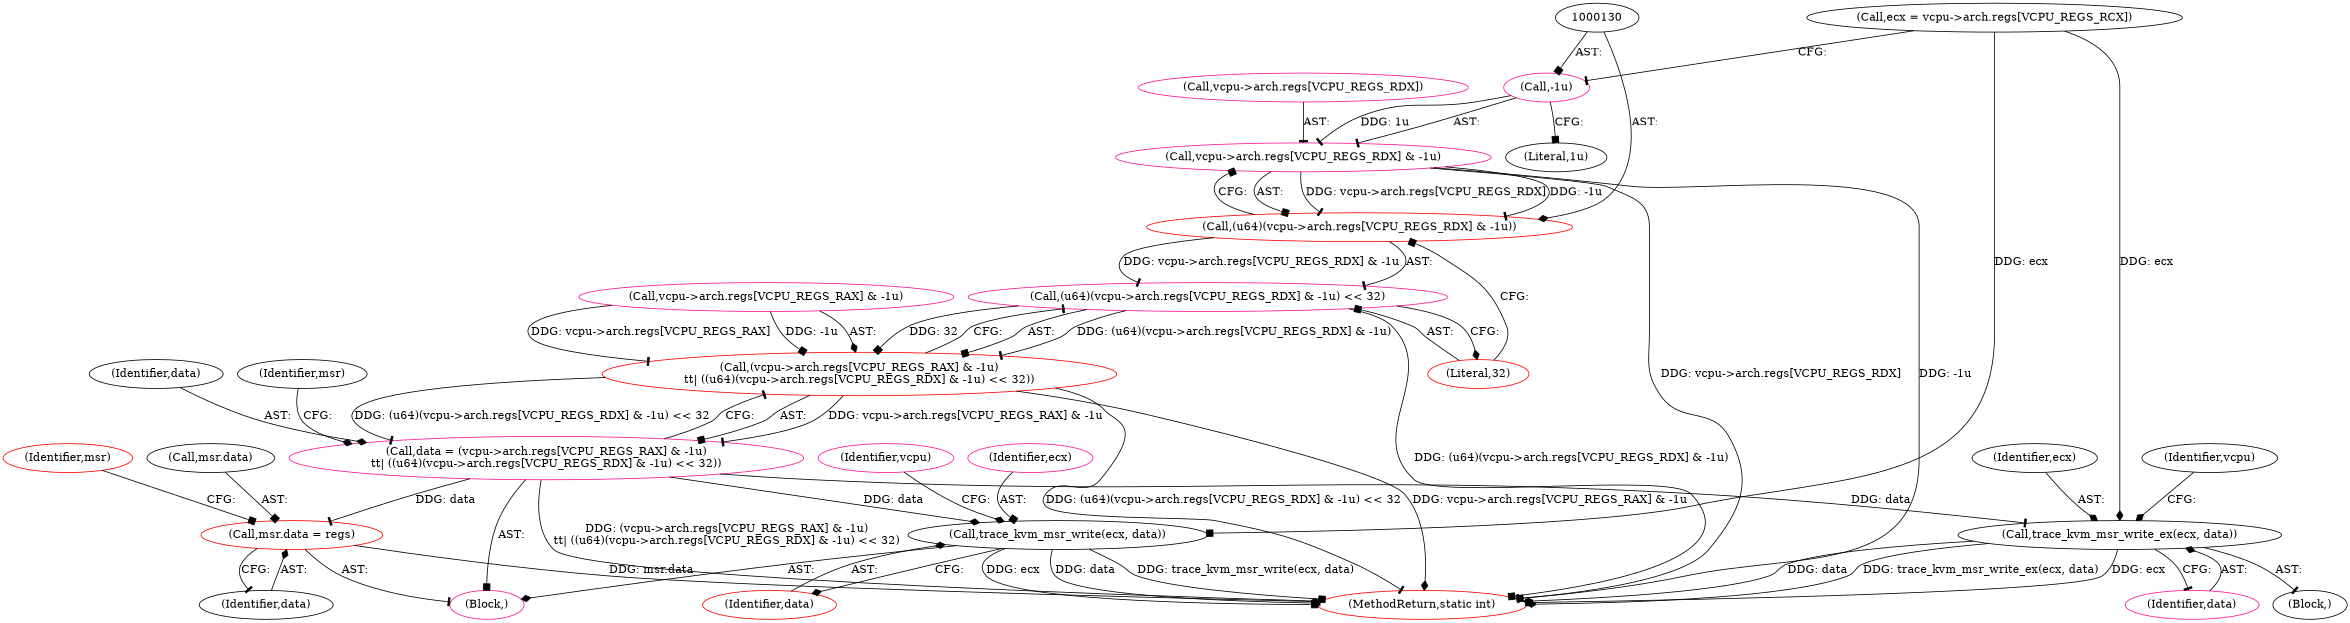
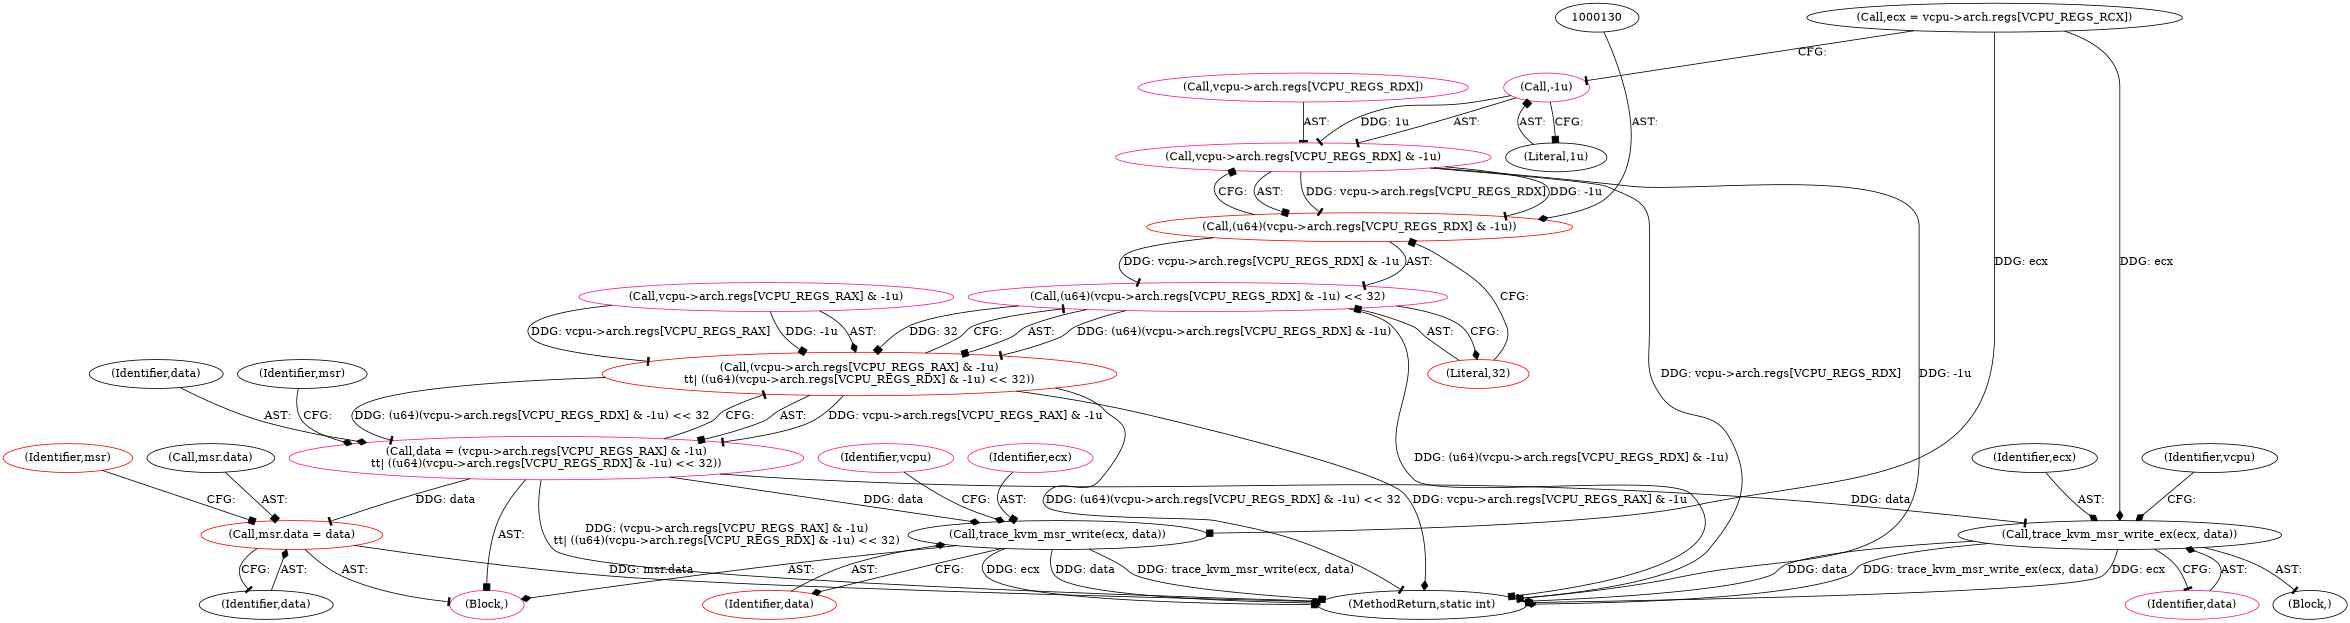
(1574, 49) -> (1519, 128)
(292, 535) -> (292, 535)
(1422, 605) -> (1422, 605)
